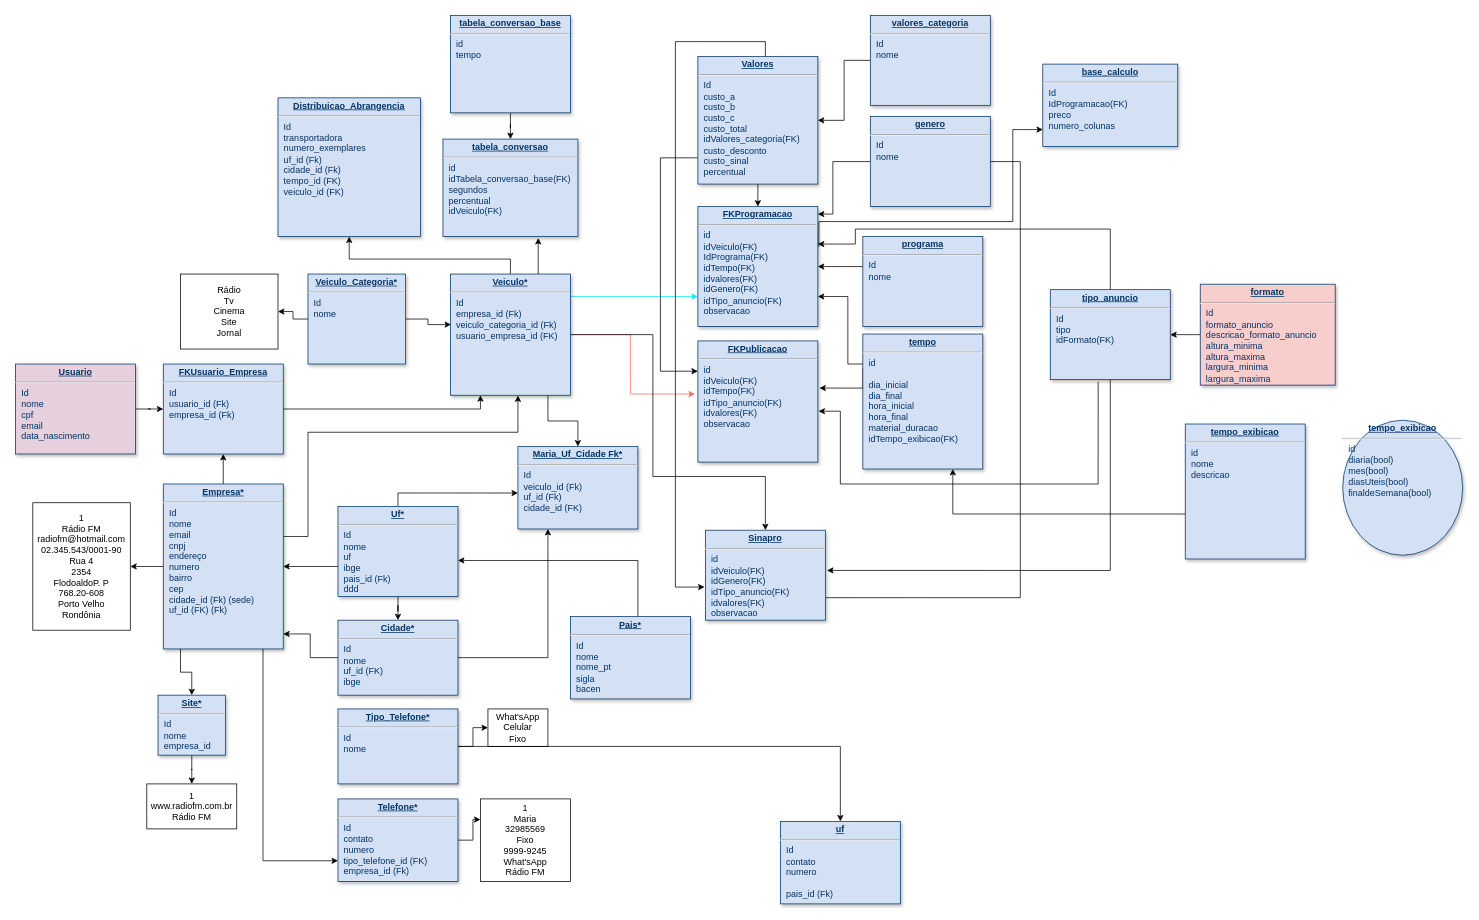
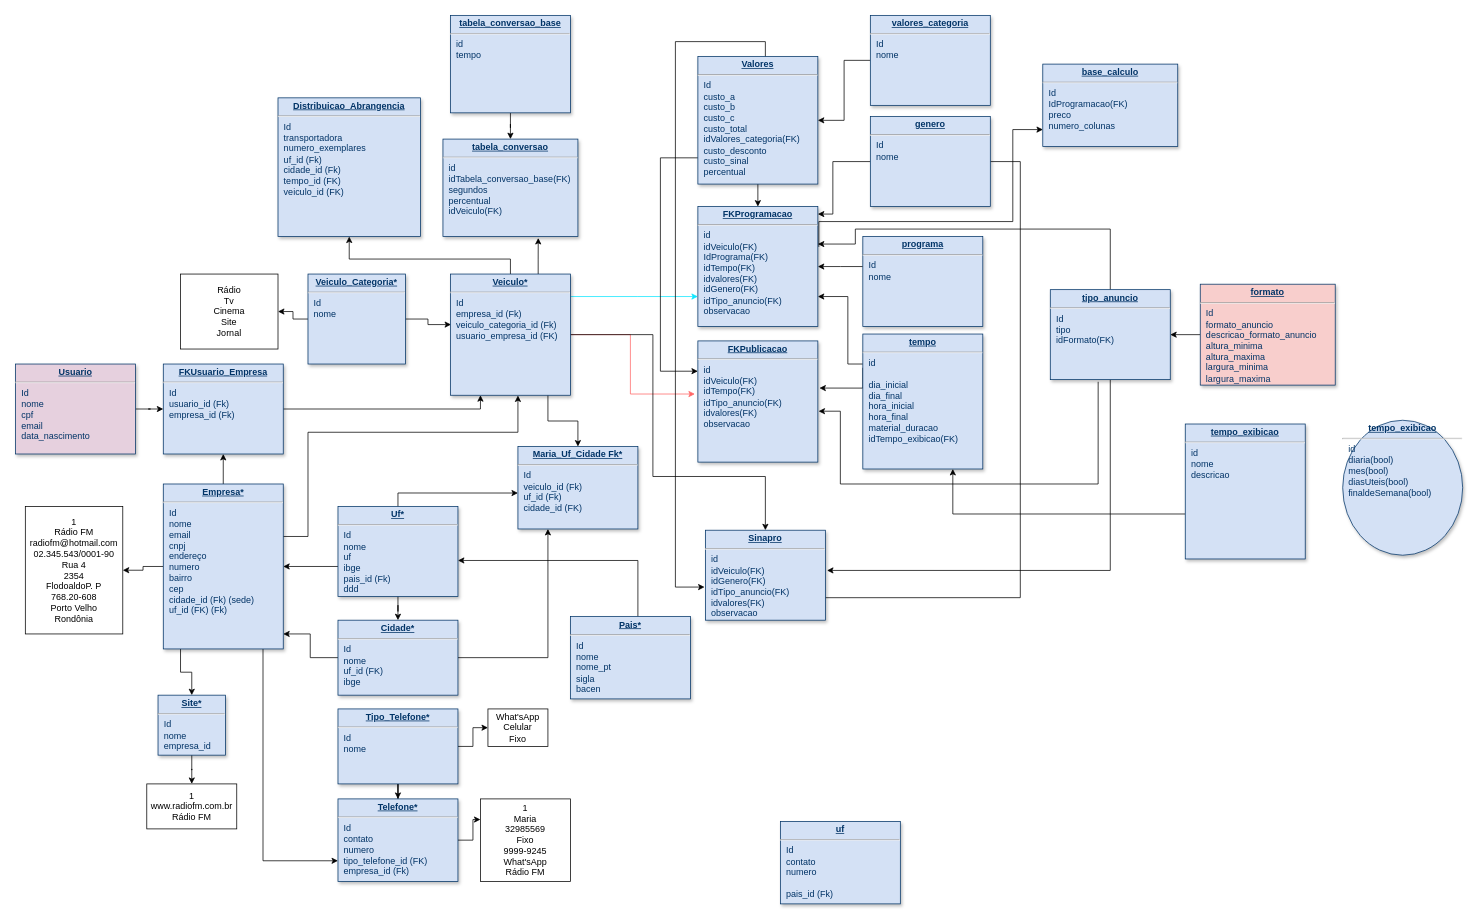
(81, 567) -> (74, 570)
(728, 747) -> (398, 794)
